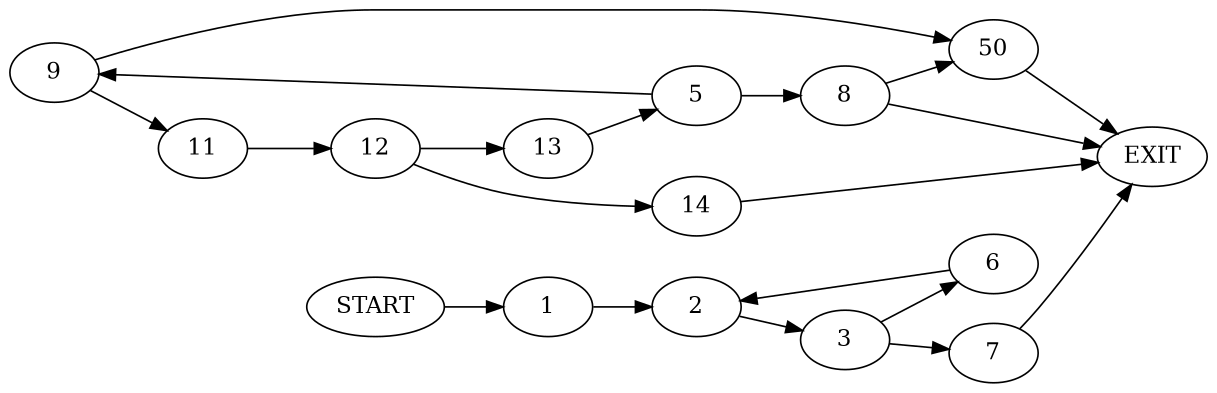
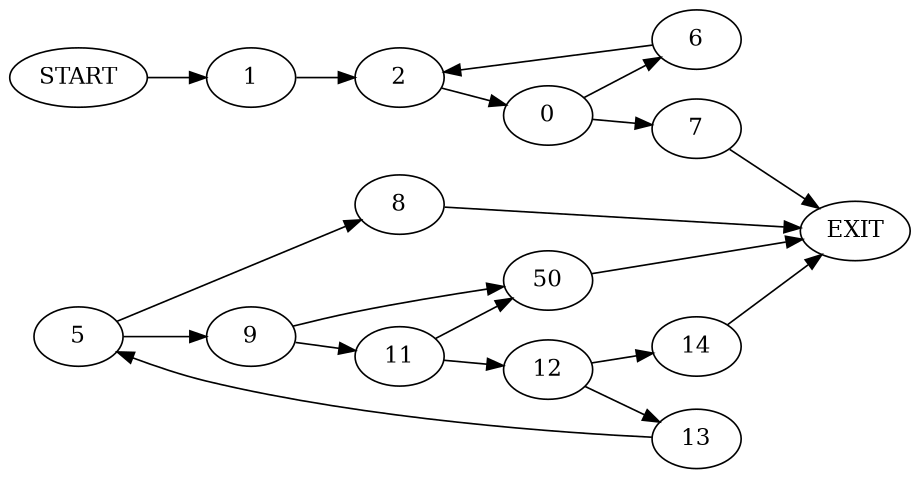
(911, 75) -> (467, 322)
(845, 340) -> (548, 116)
